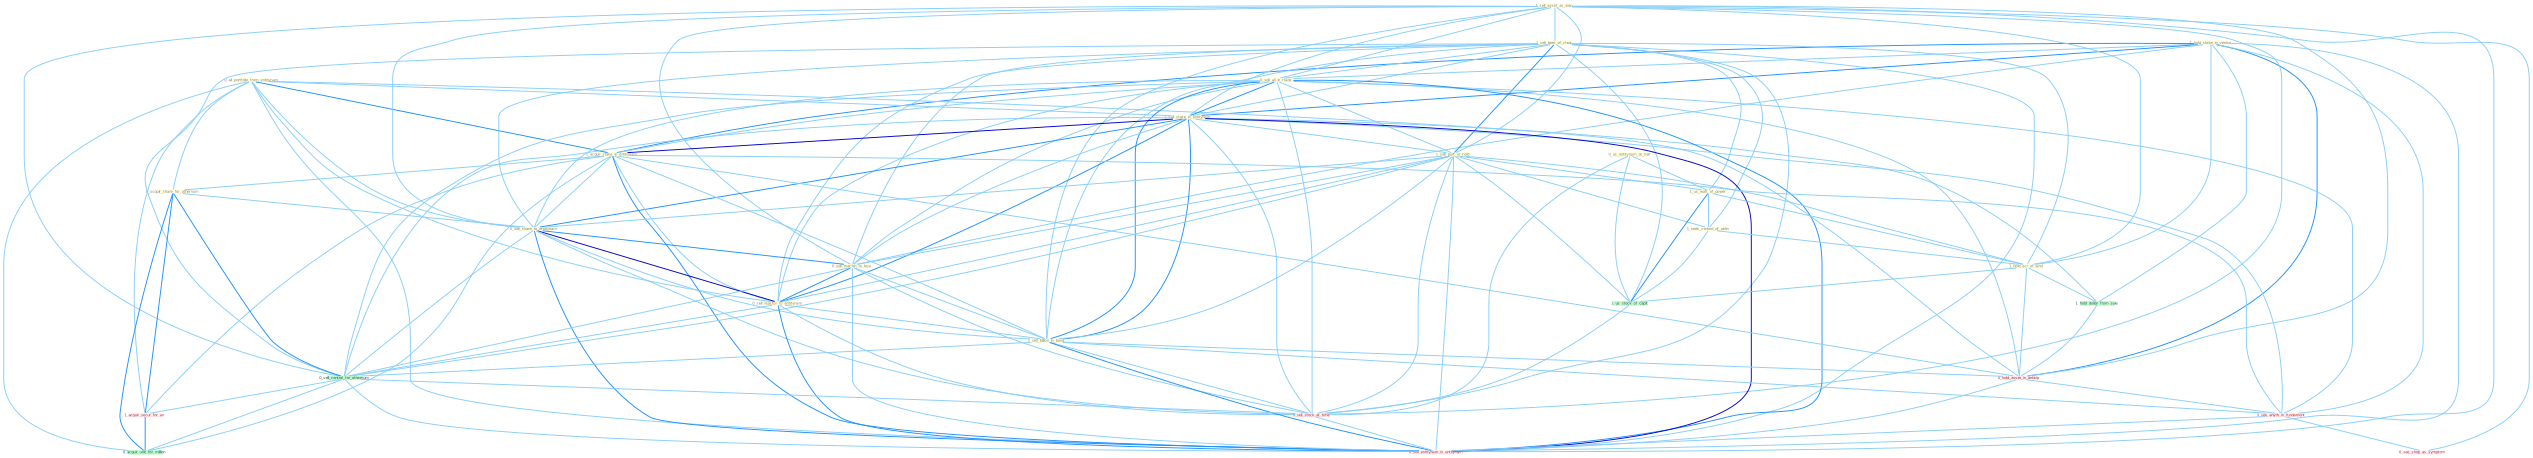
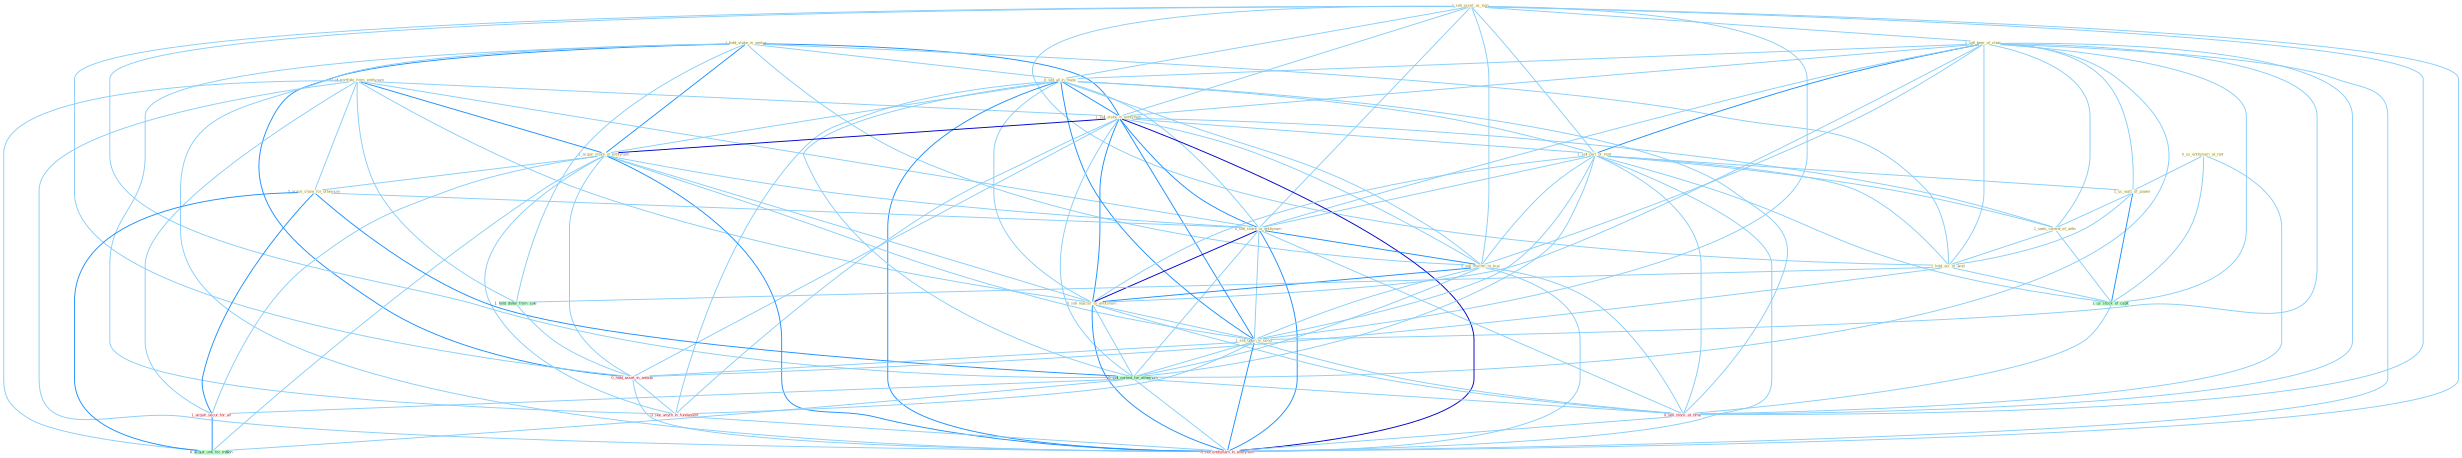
(1726, 117) -> none
(1275, 248) -> (1667, 153)
(2423, 452) -> none
